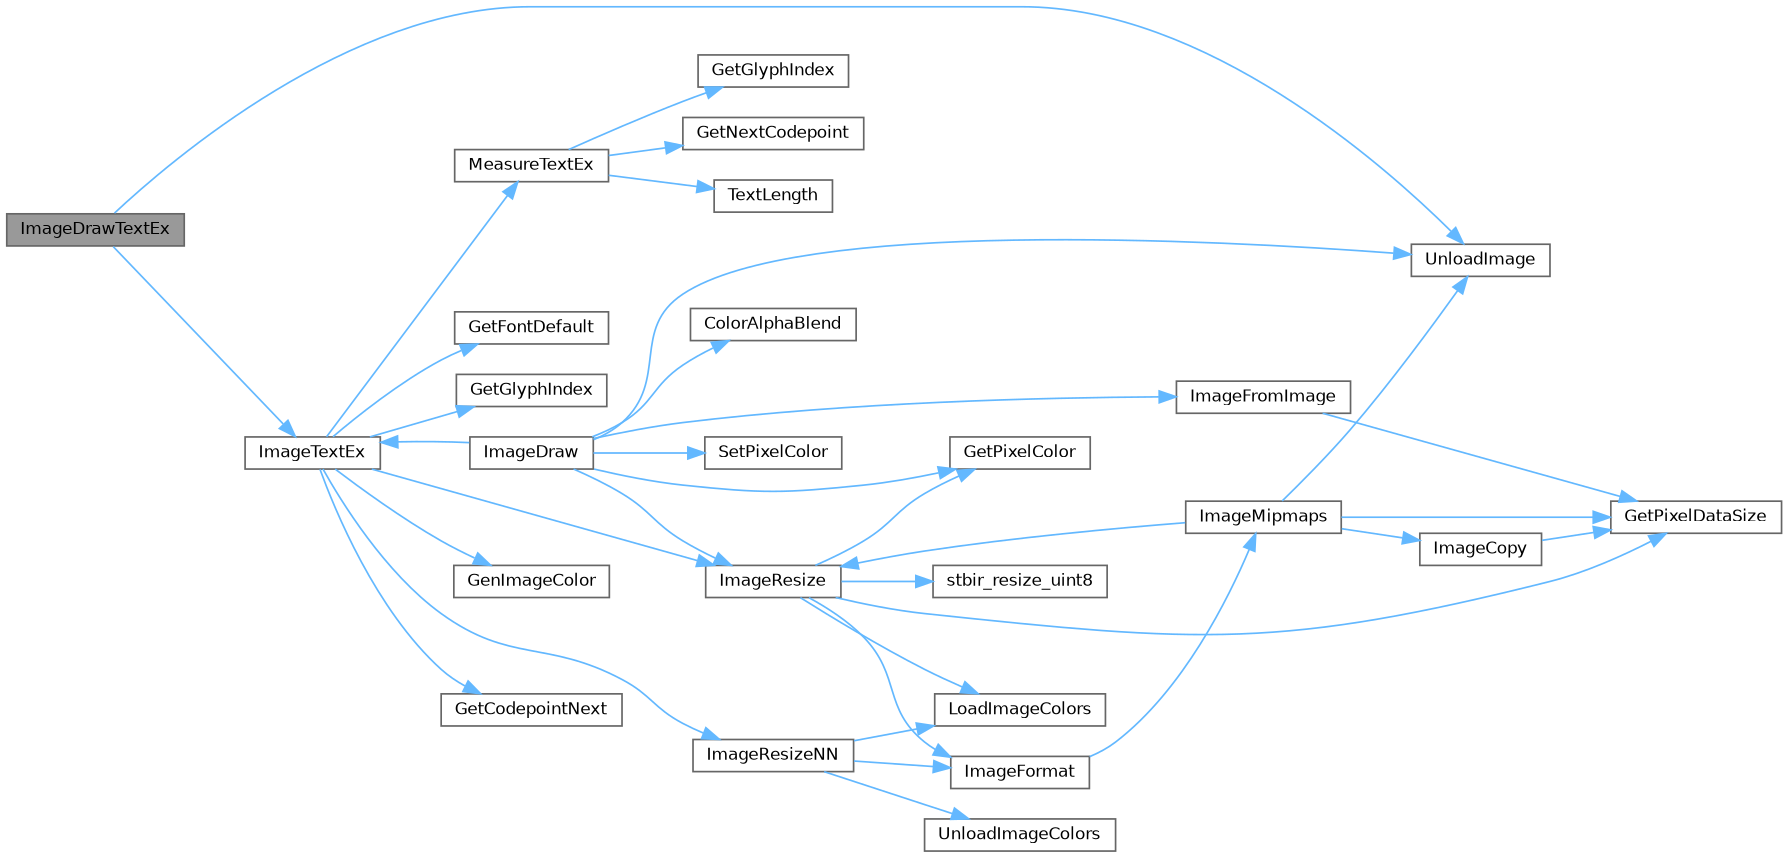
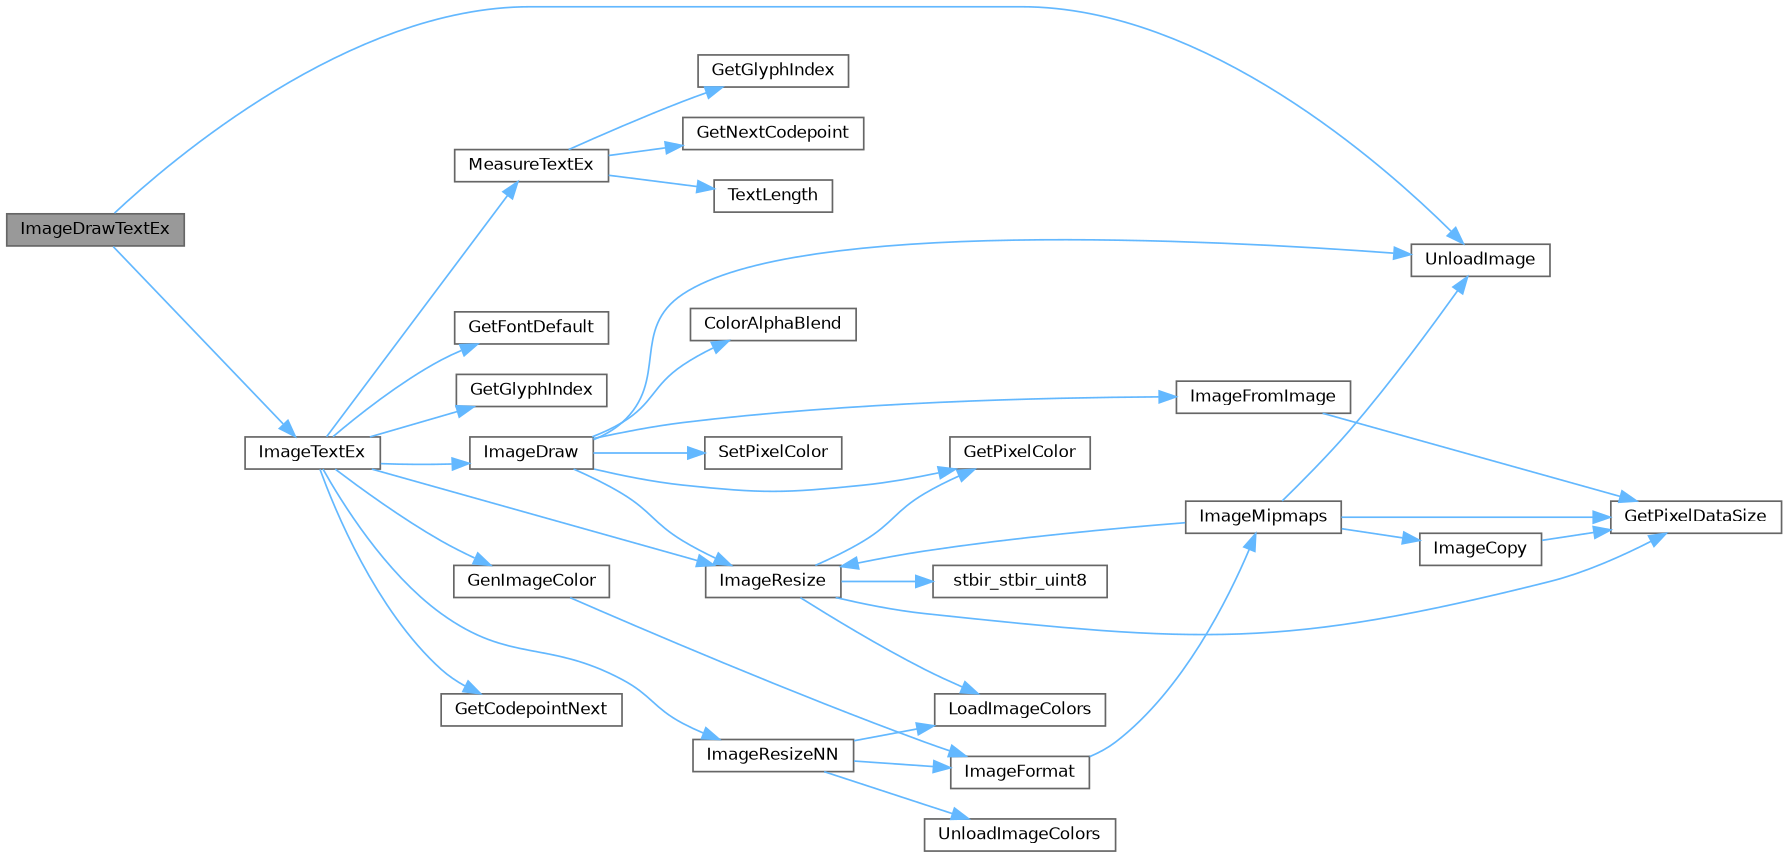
(433, 442) -> (416, 464)
(1020, 581) -> (1020, 581)
(883, 665) -> (759, 677)
